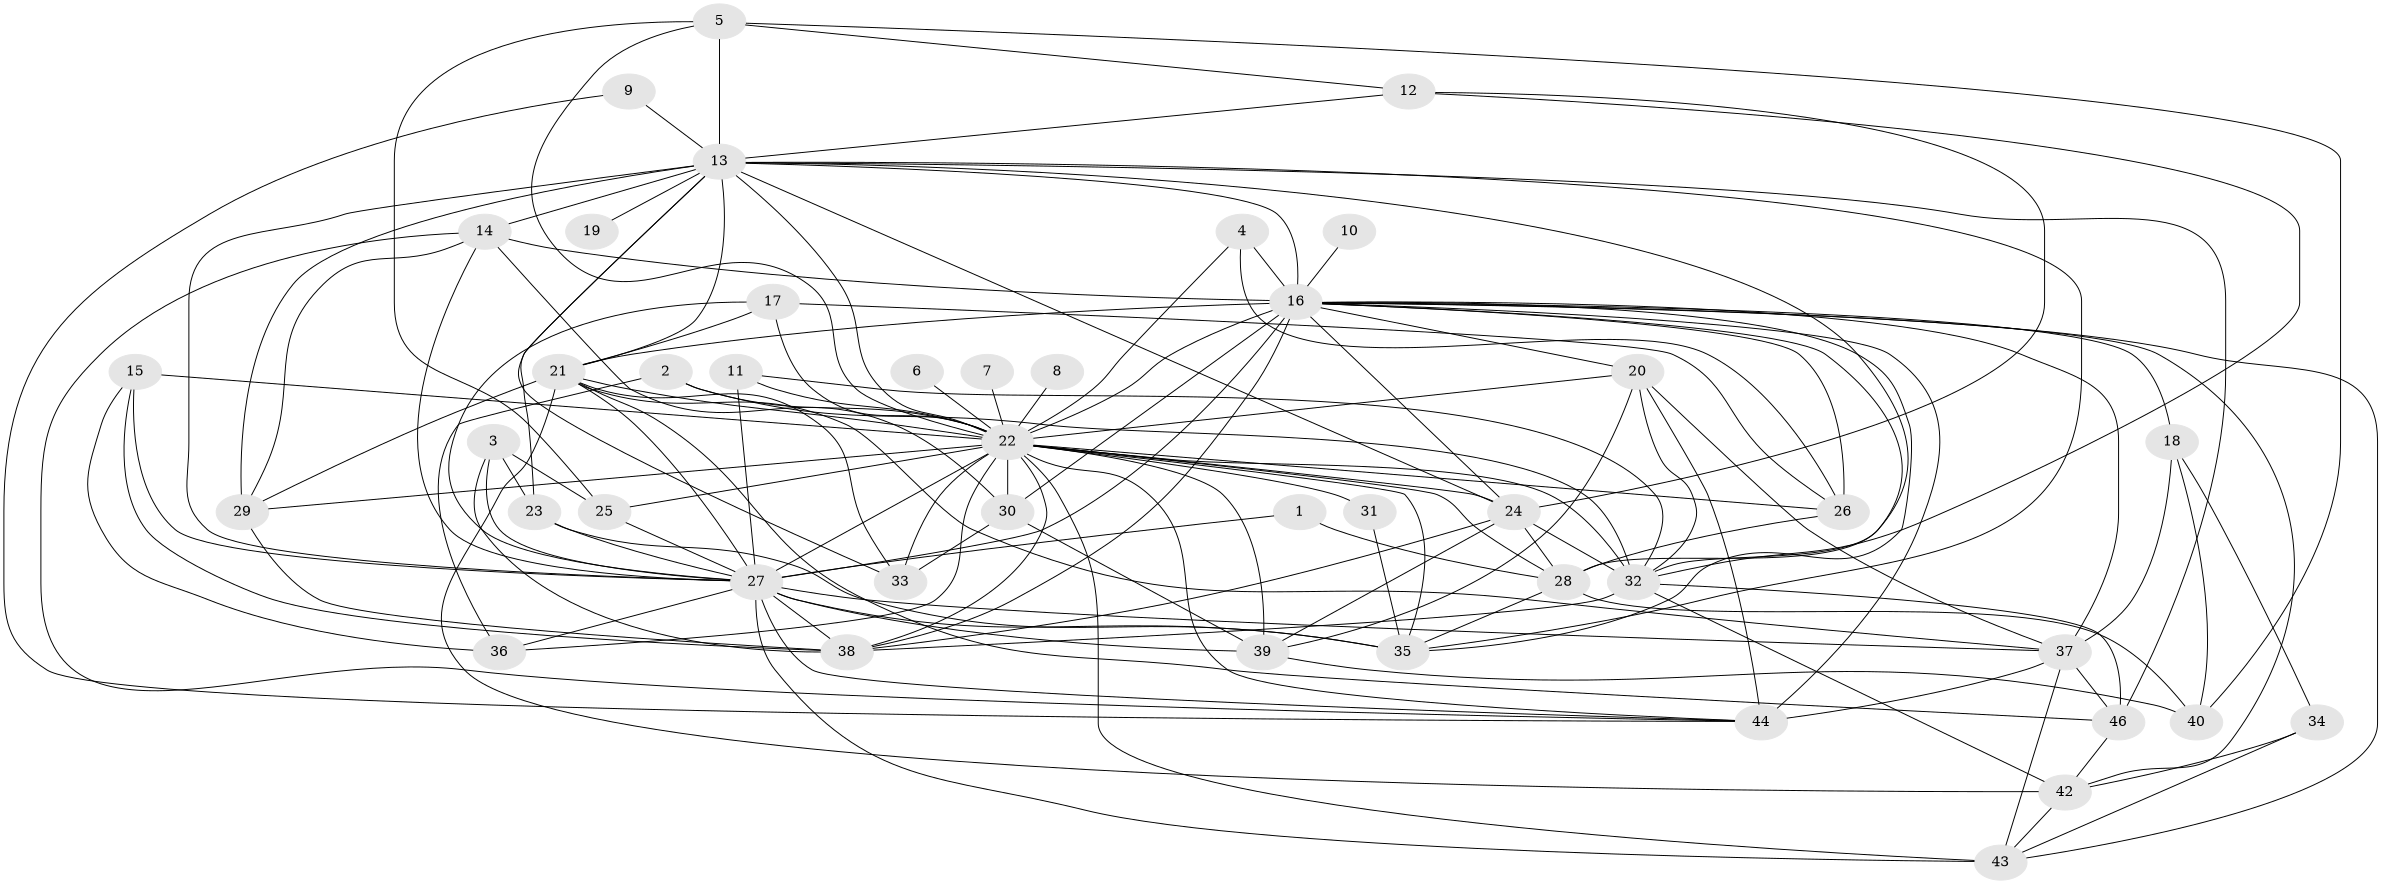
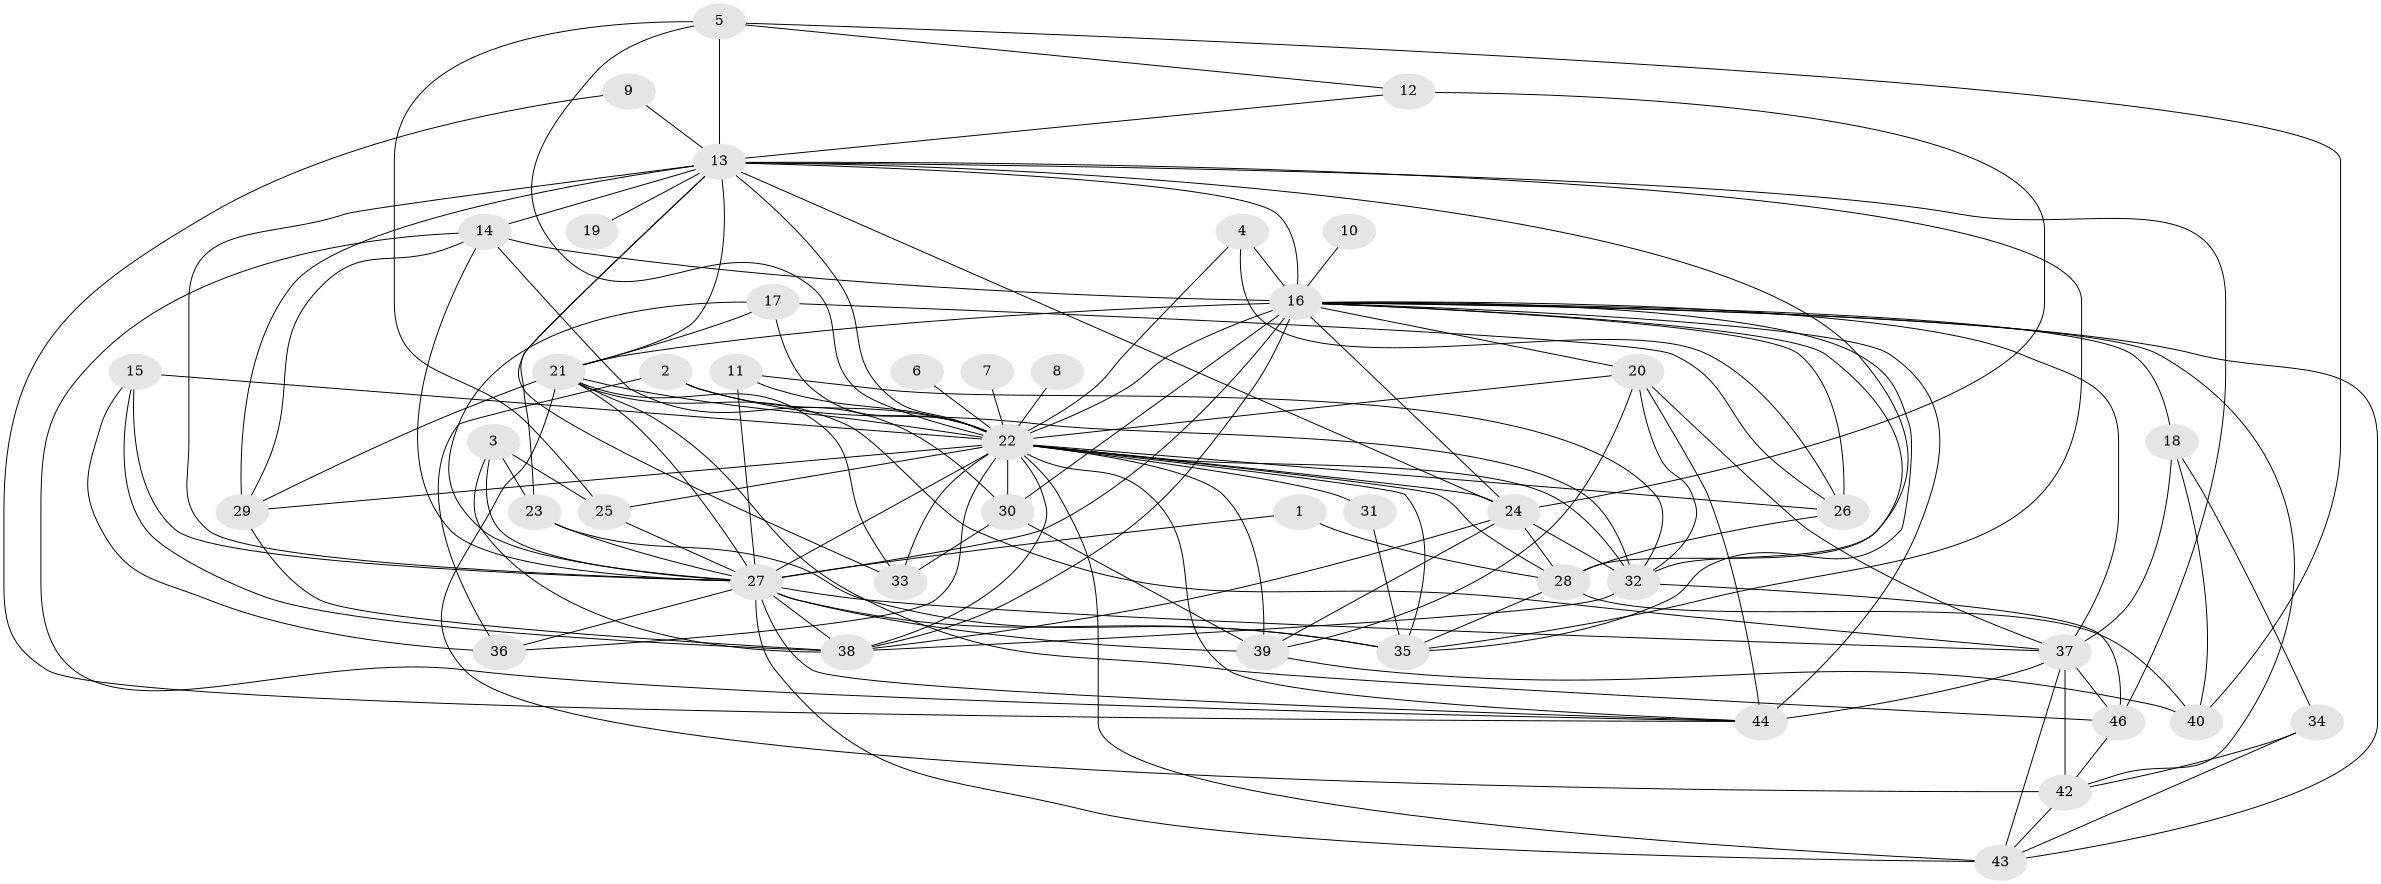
(2261, 197) -> none
(1849, 687) -> (2065, 725)
